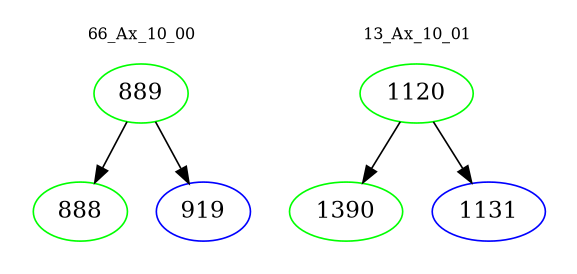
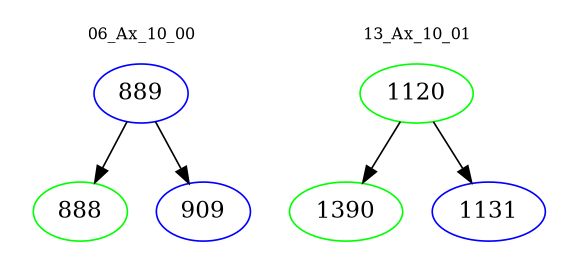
(142, 35) -> (142, 35)
(141, 93) -> (141, 93)
(203, 212) -> (203, 212)
